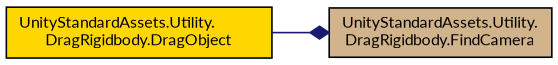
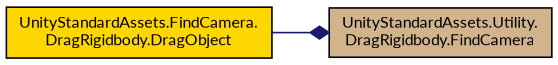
(139, 33) -> (139, 33)
